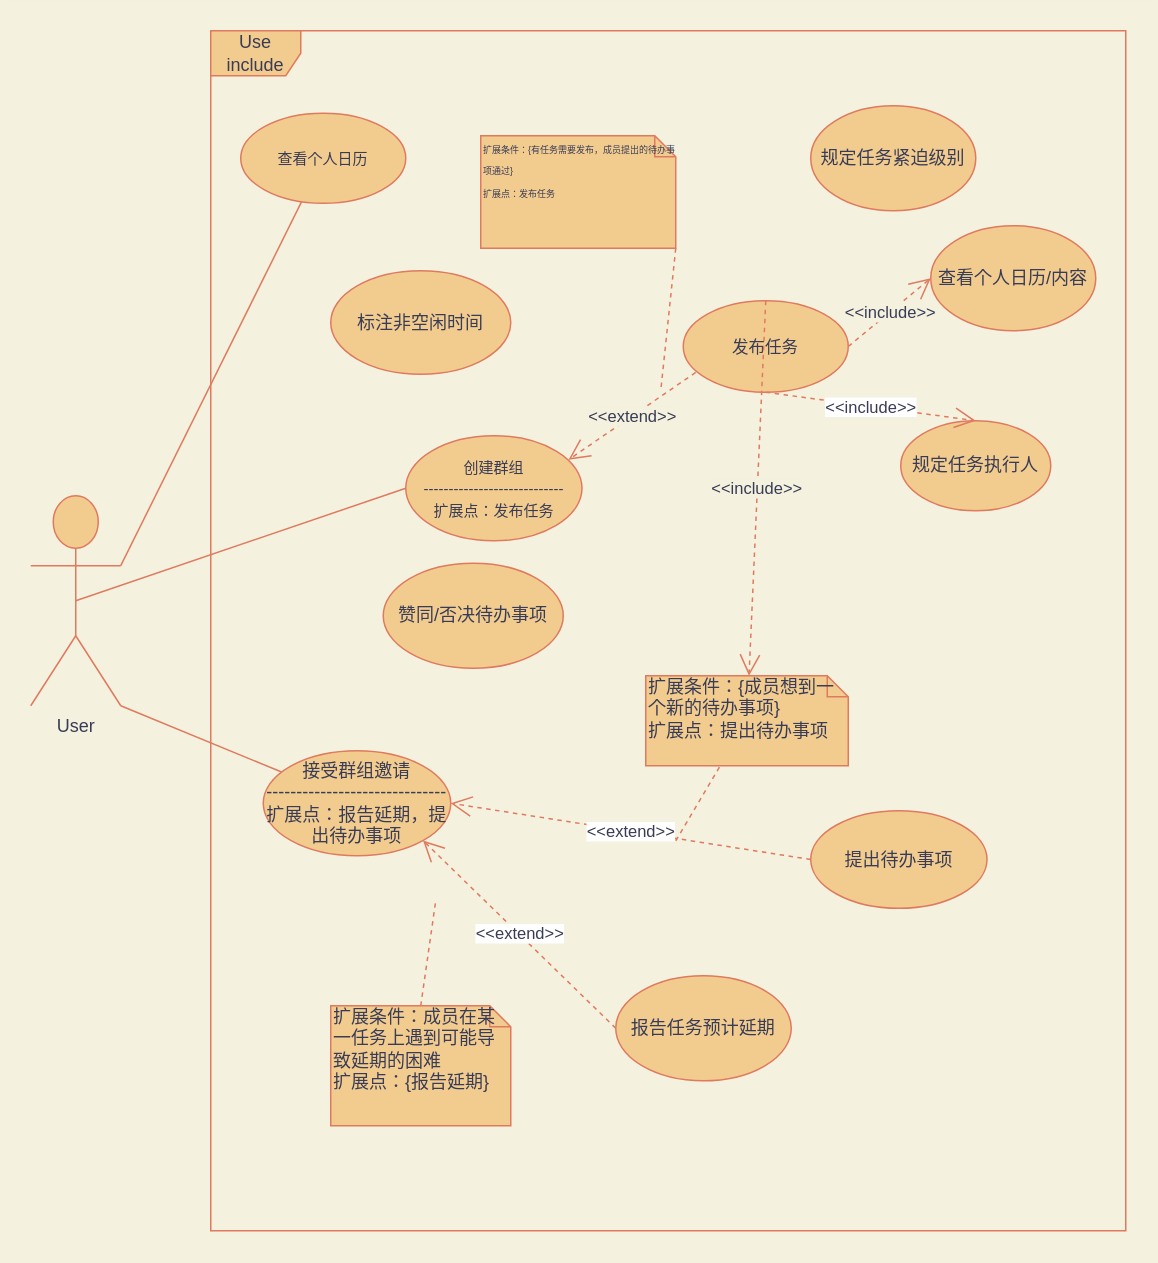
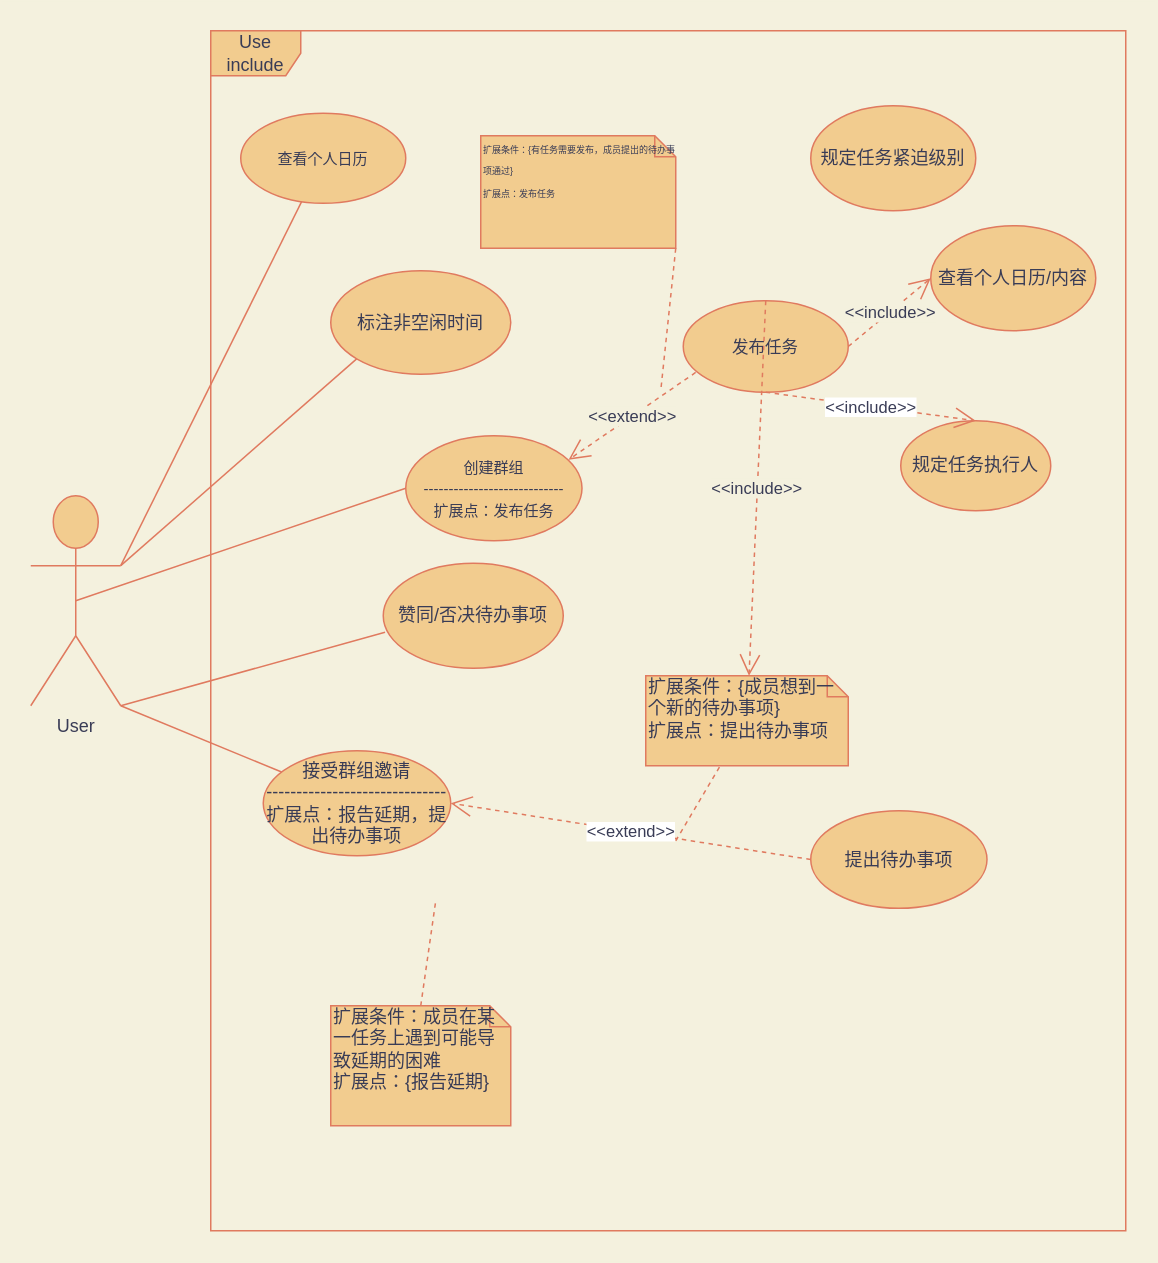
none -> (240, 461)
none -> (256, 668)
(521, 936) -> none
(704, 1028) -> none
